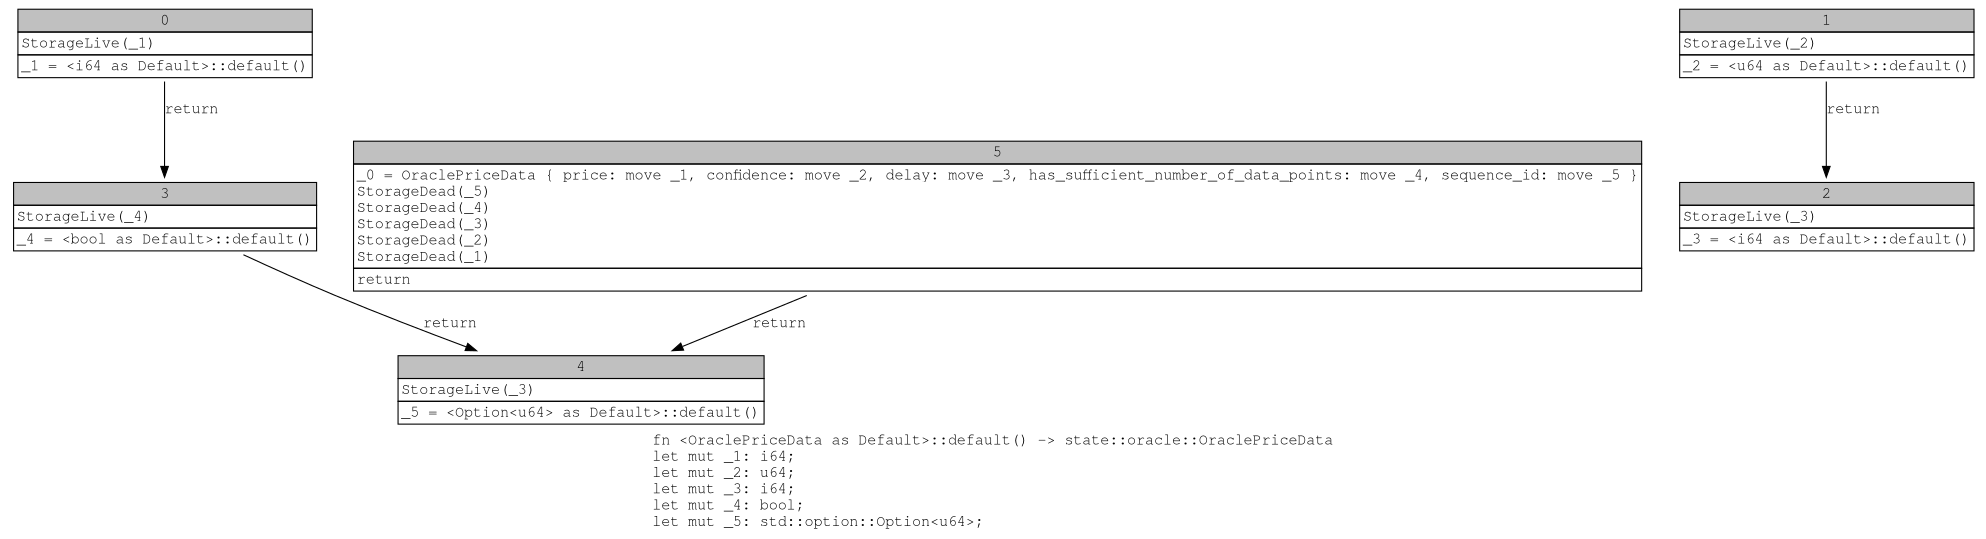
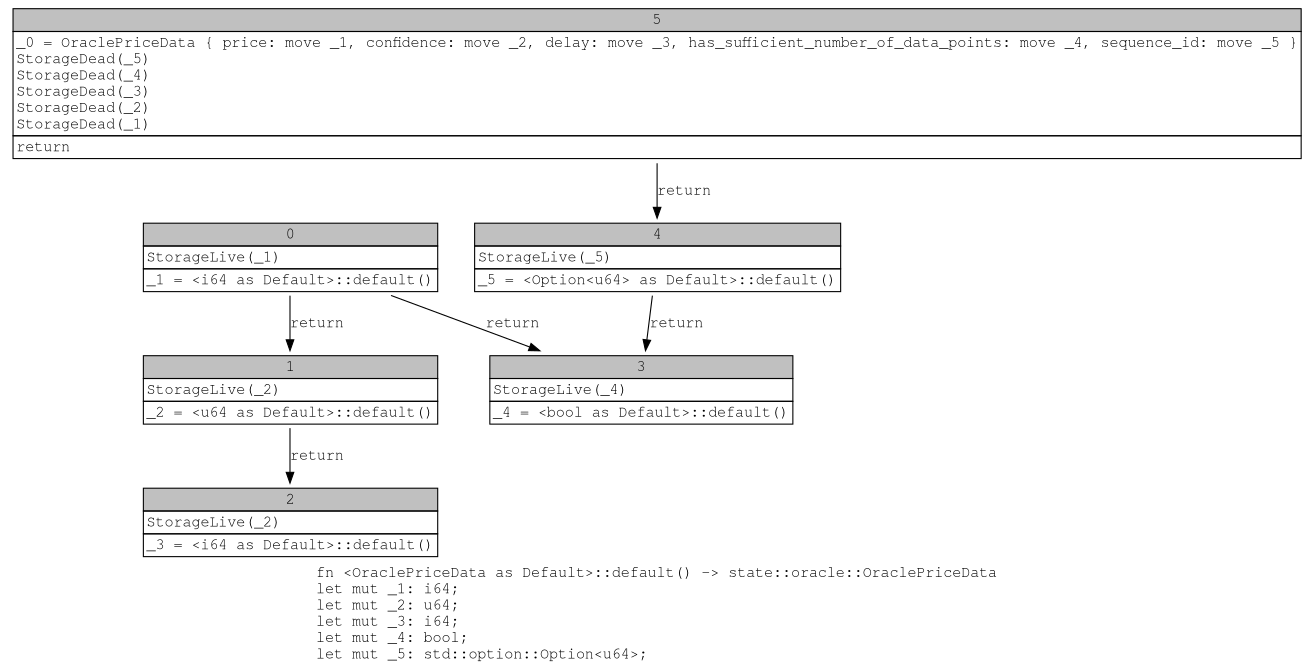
(1750, 216) -> (214, 522)
(354, 303) -> (650, 318)
none -> (290, 318)
(469, 389) -> (545, 257)
